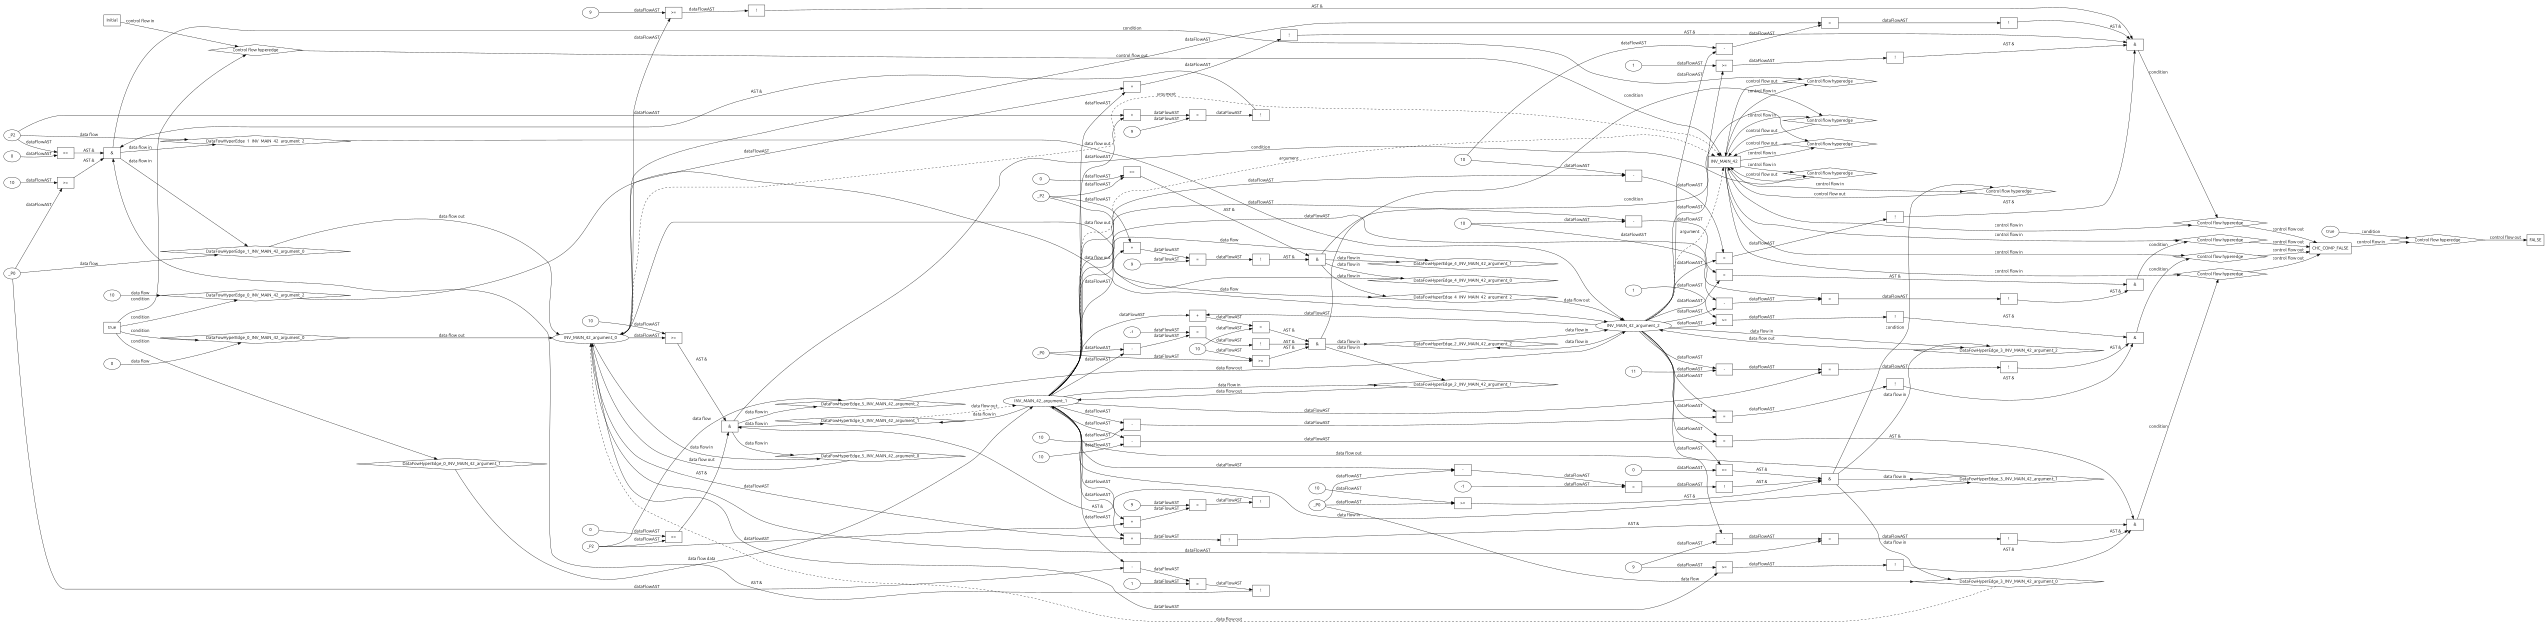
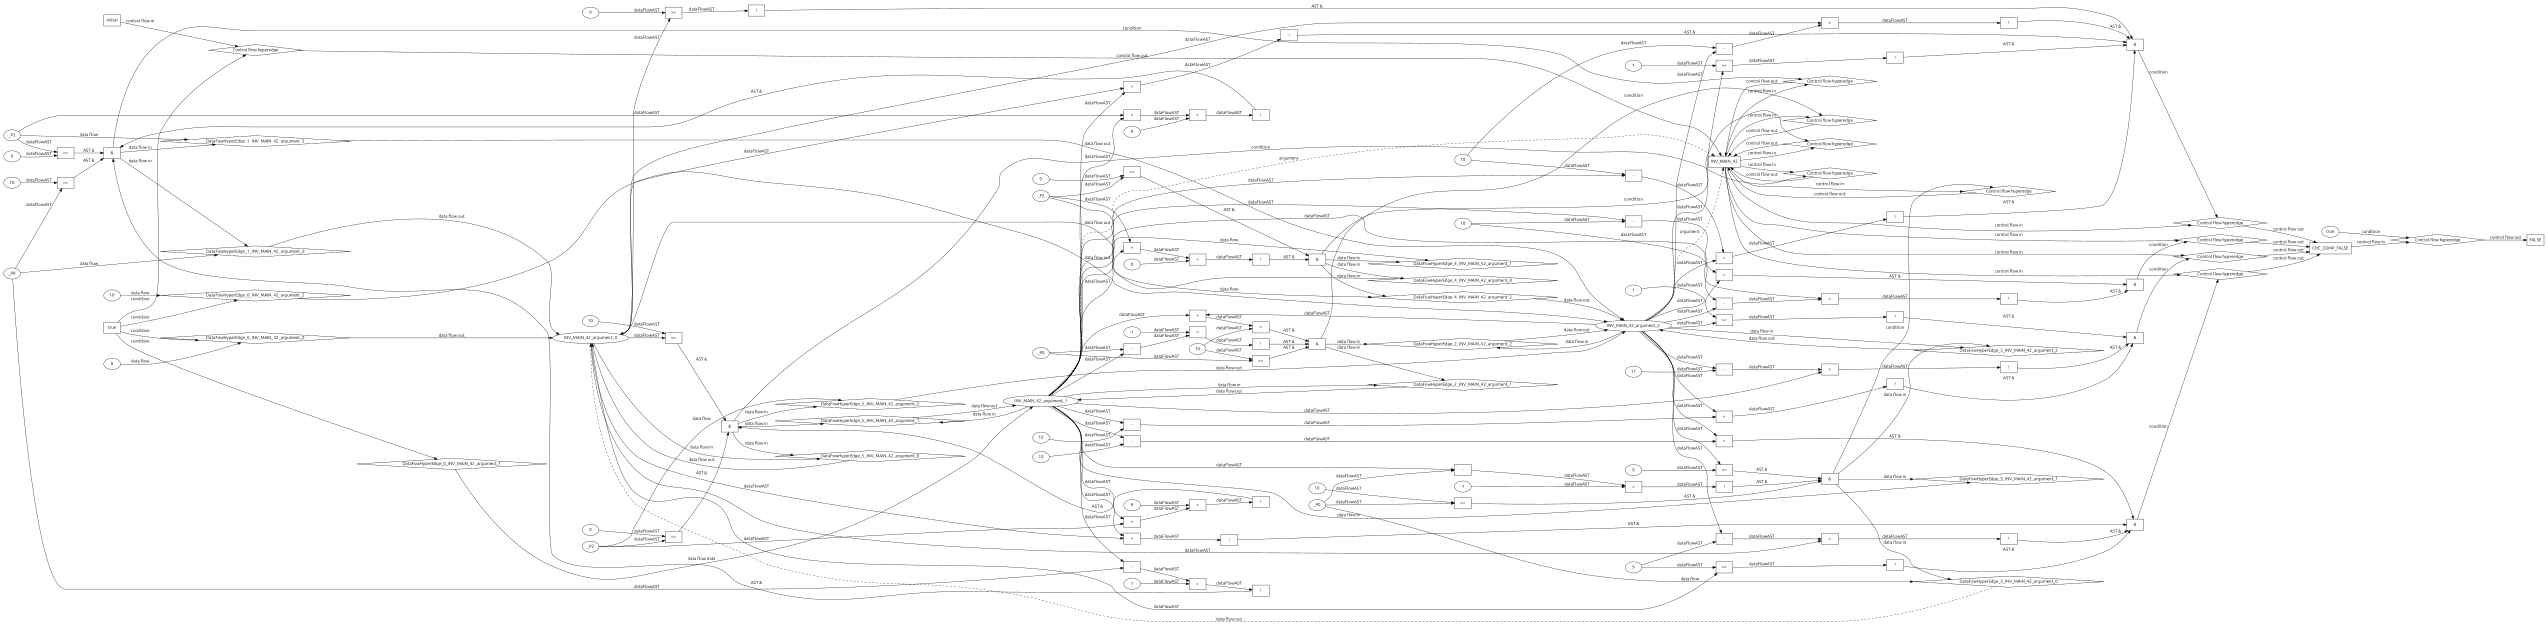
(1100, 148) -> none
(1577, 330) -> (1577, 330)
(963, 413) -> (963, 413)
(1501, 456) -> none
